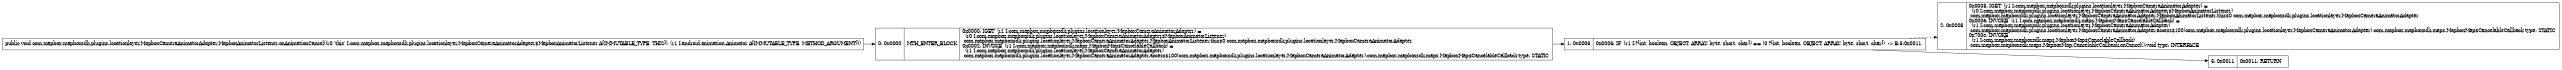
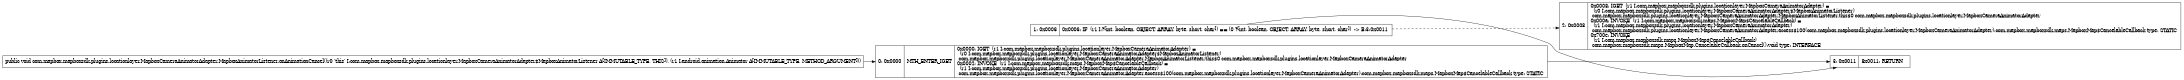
(932, 44) -> (929, 62)
(1557, 44) -> (1687, 62)
(2263, 62) -> (1884, 62)
